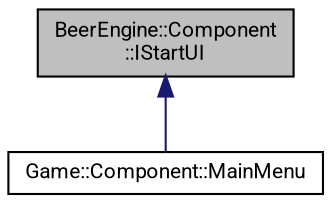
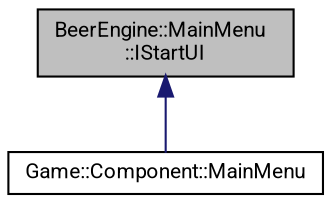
(166, 43) -> (166, 43)
